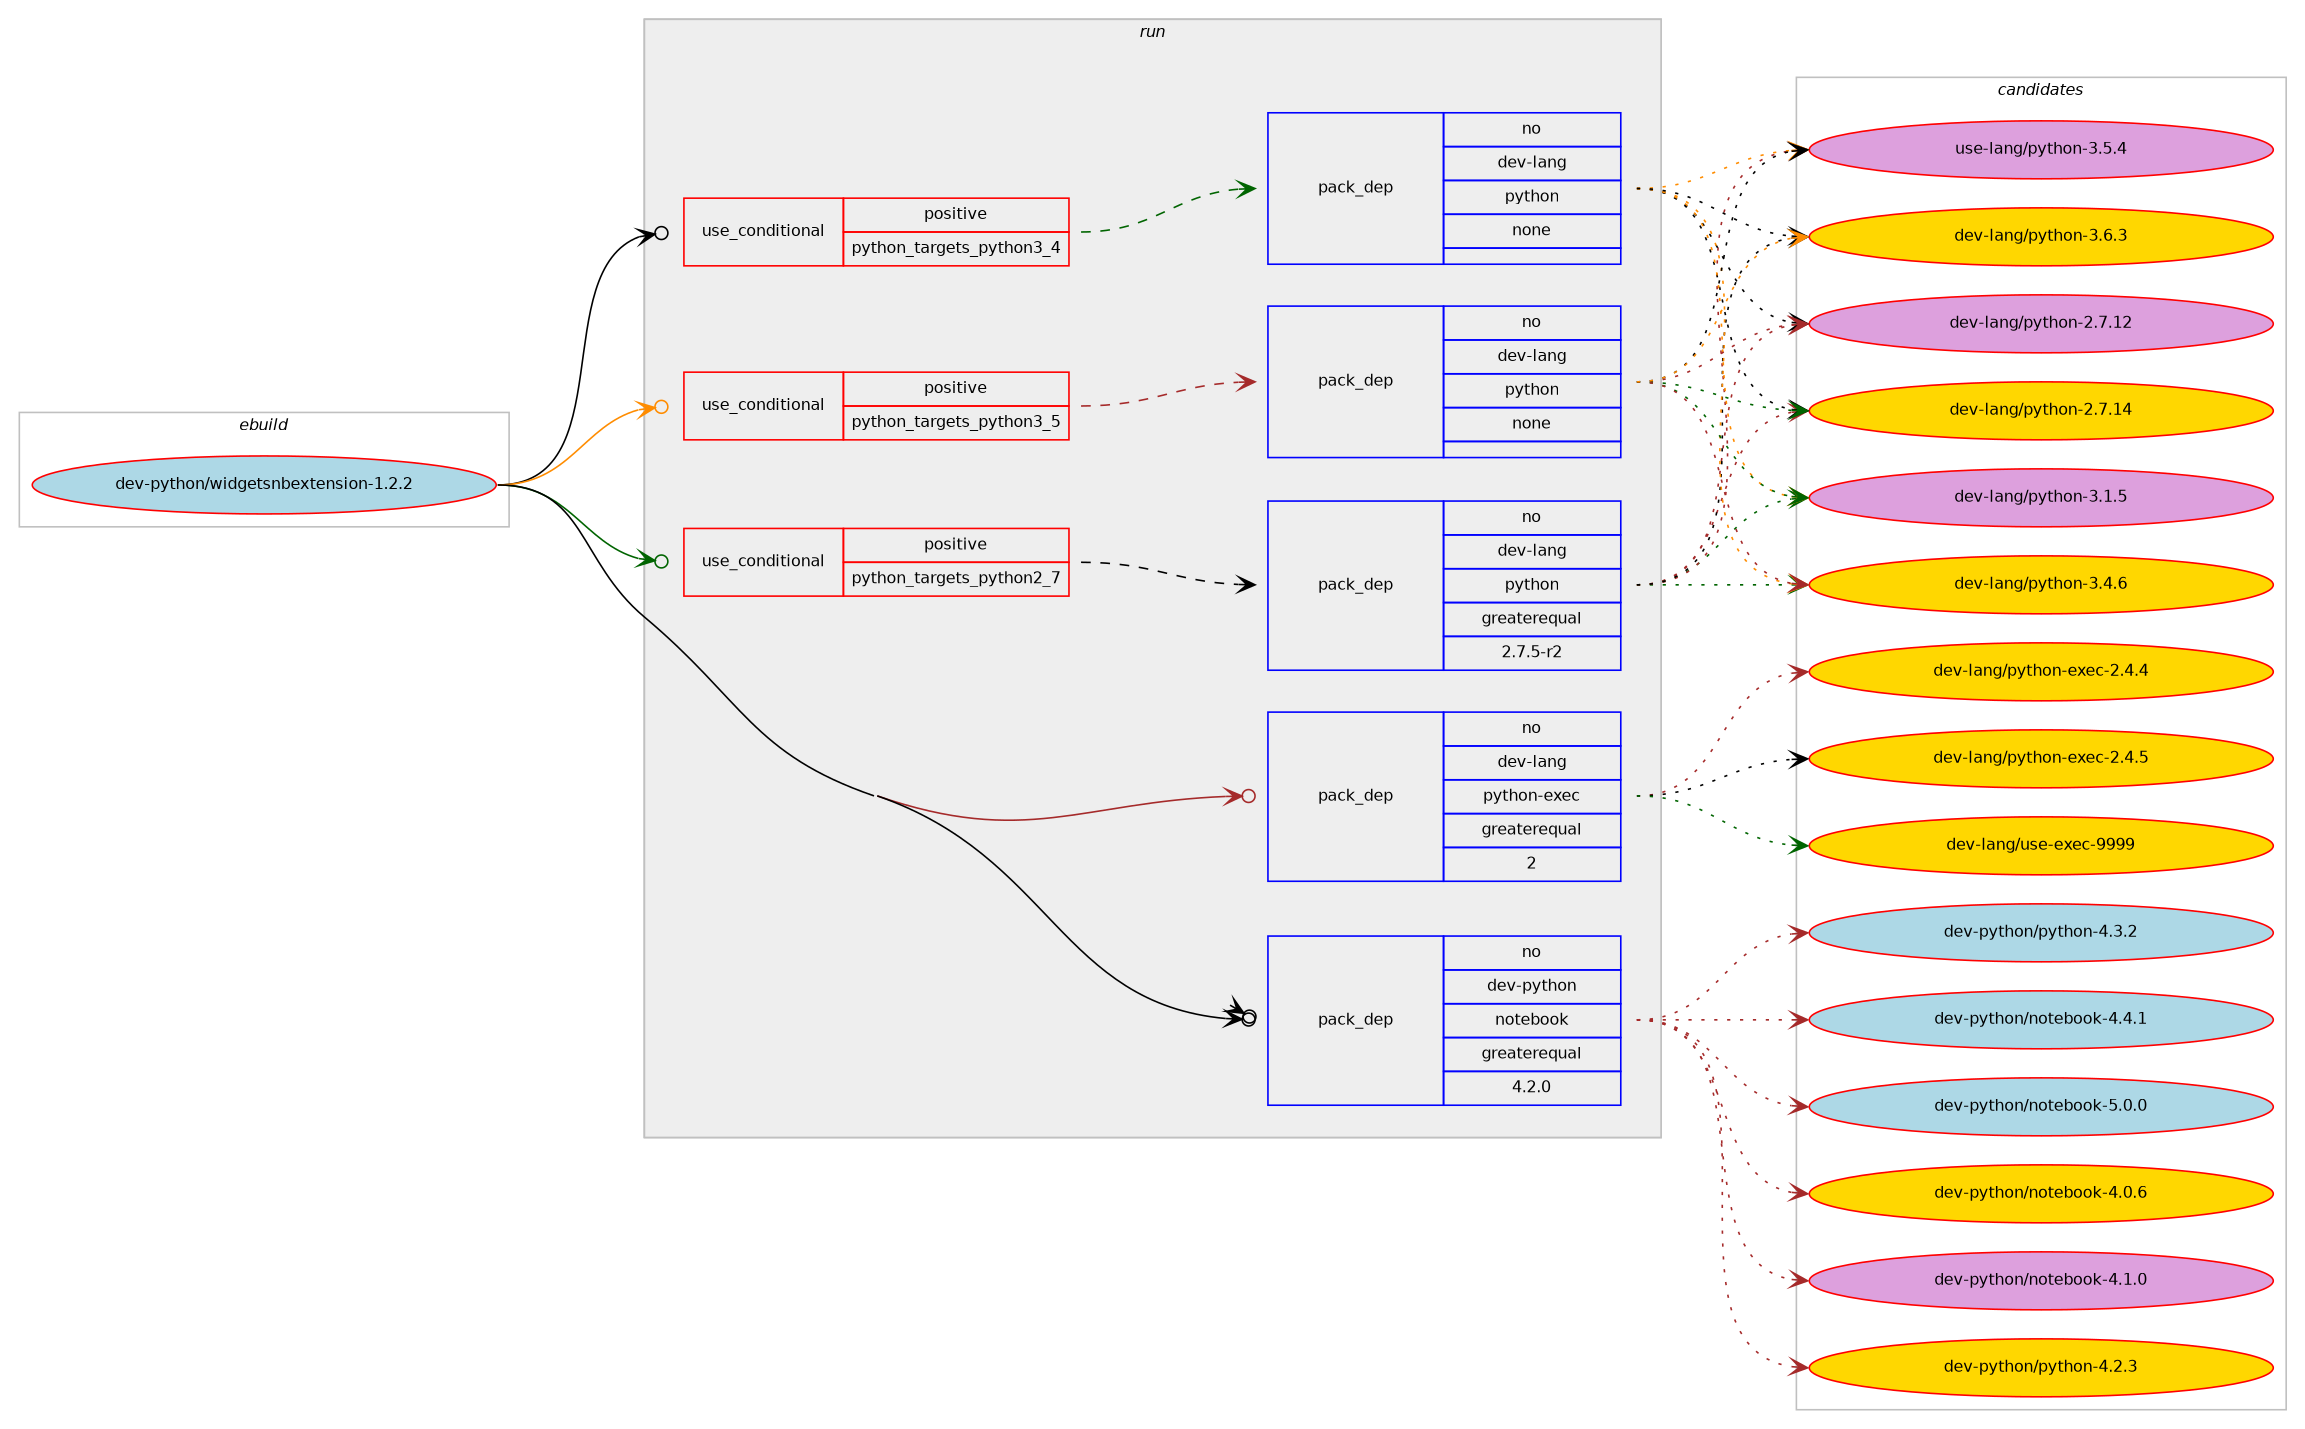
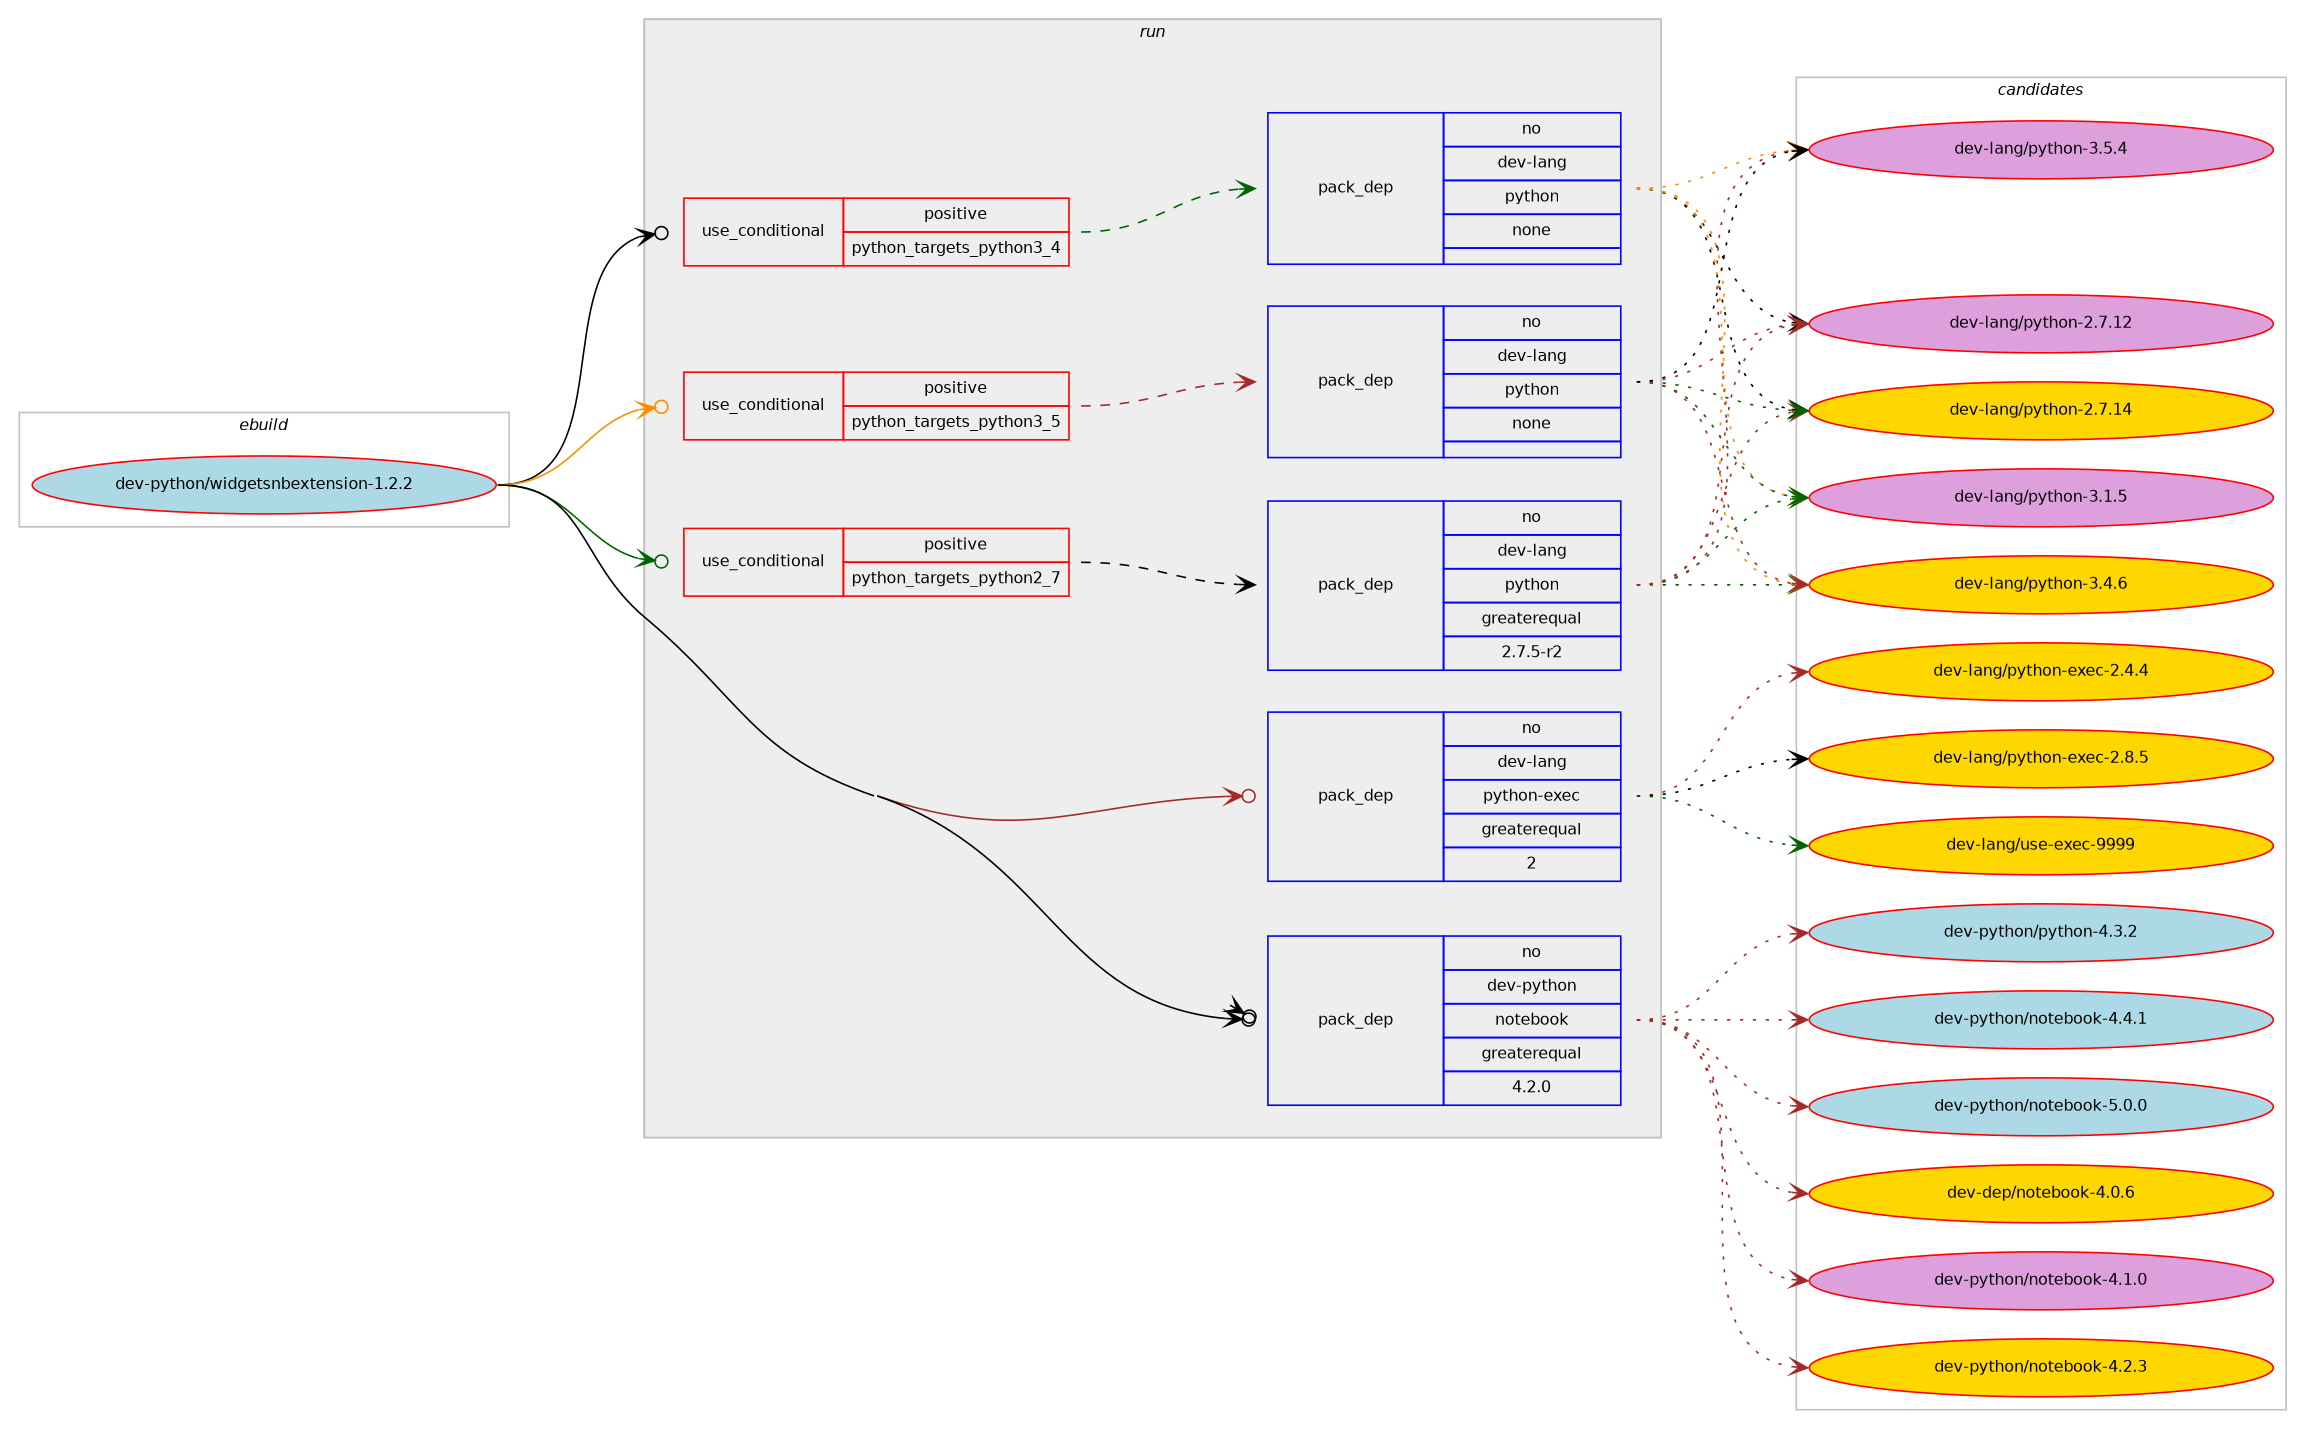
(2041, 150) -> (2041, 150)
(2041, 237) -> none
(2041, 759) -> (2041, 759)
(2041, 1194) -> (2041, 1194)
(2041, 1368) -> (2041, 1368)
